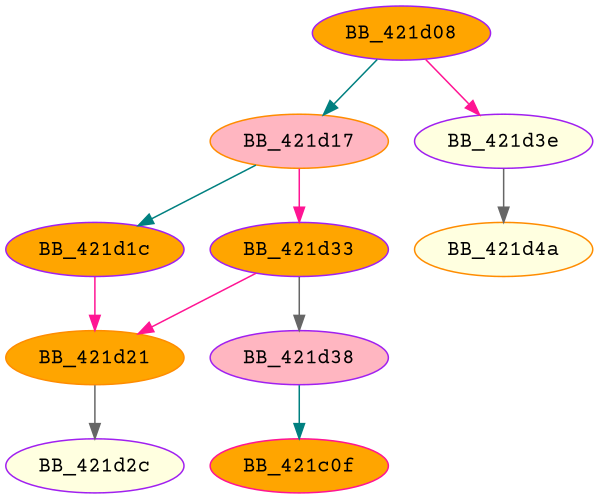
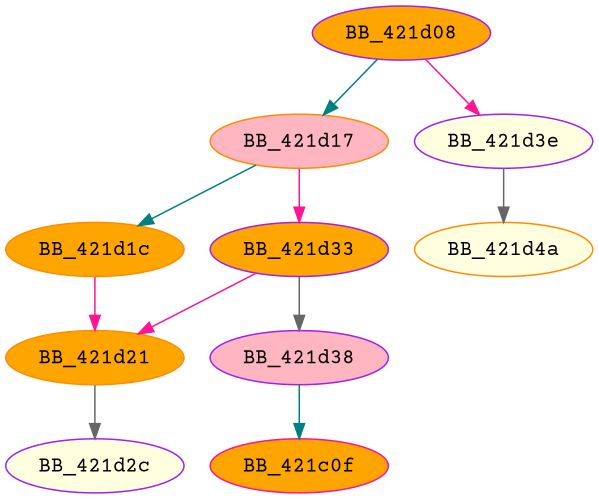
(95, 249) -> (95, 249)
